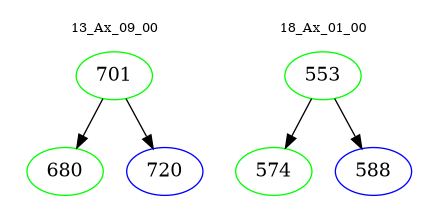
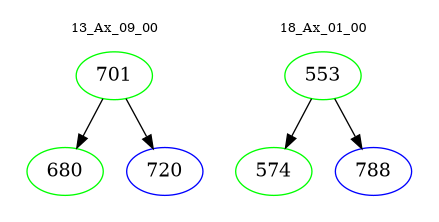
(373, 171) -> (373, 171)
